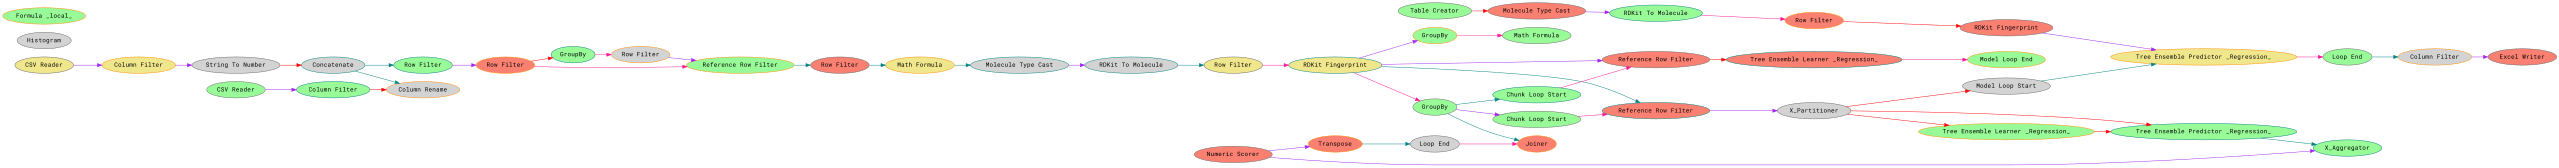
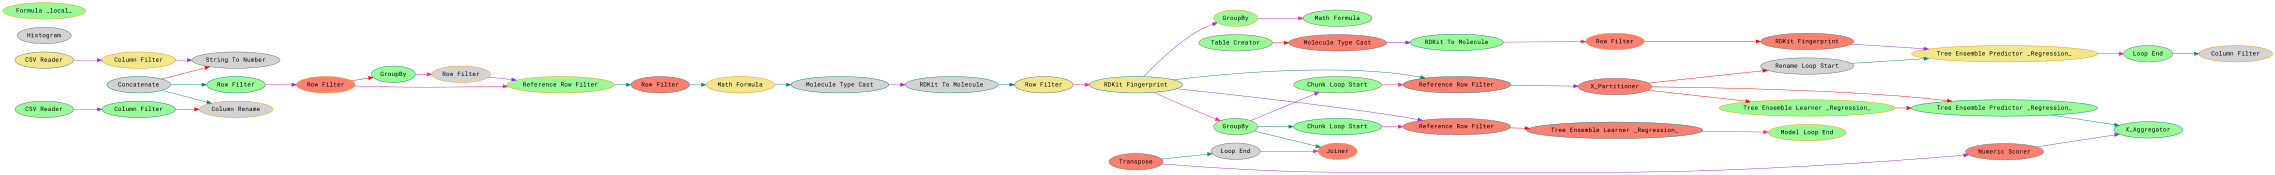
(2522, 57) -> none
(289, 65) -> (183, 73)
(2006, 86) -> (1807, 66)
(1814, 111) -> (1615, 87)
(1335, 144) -> (1136, 162)
(1287, 149) -> (1563, 172)
